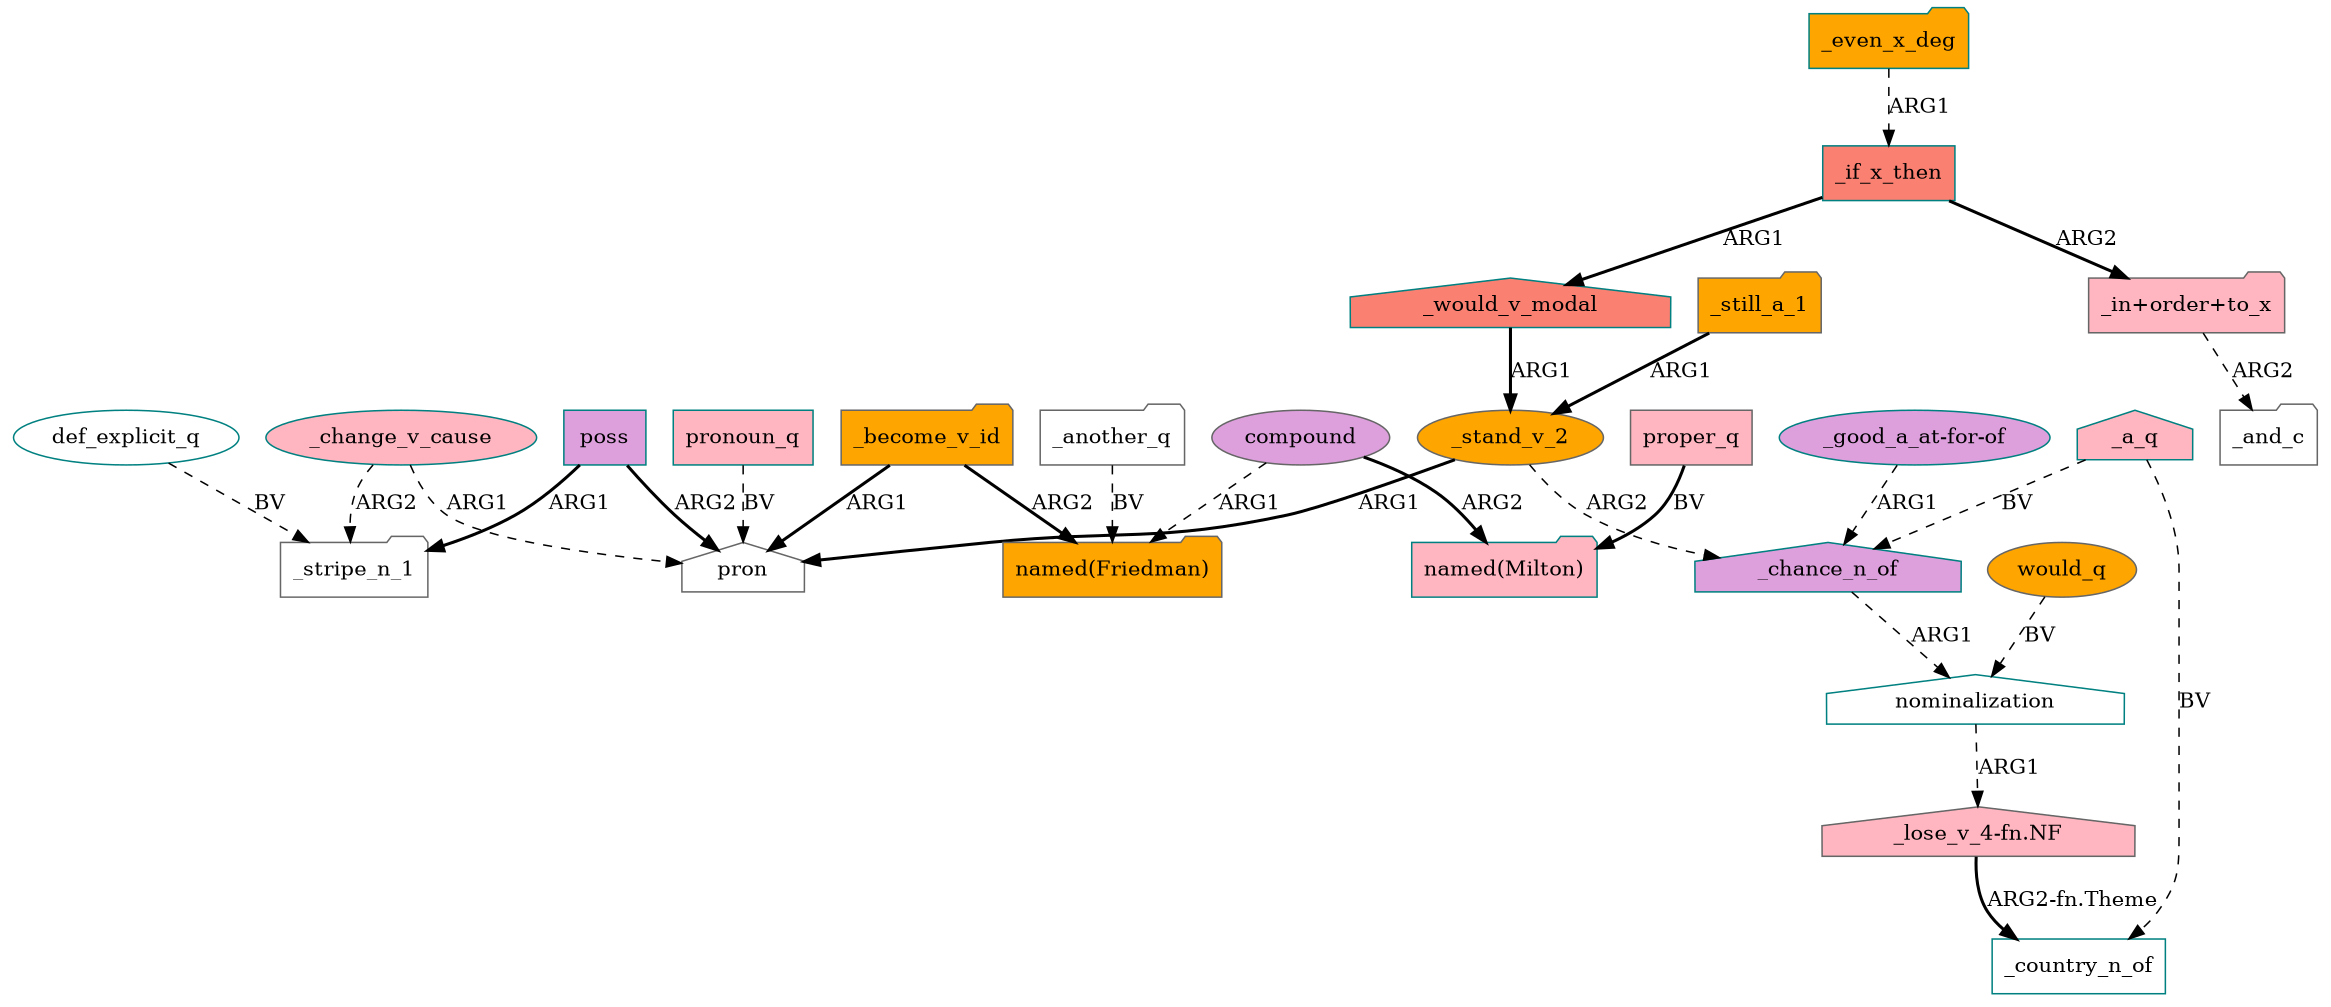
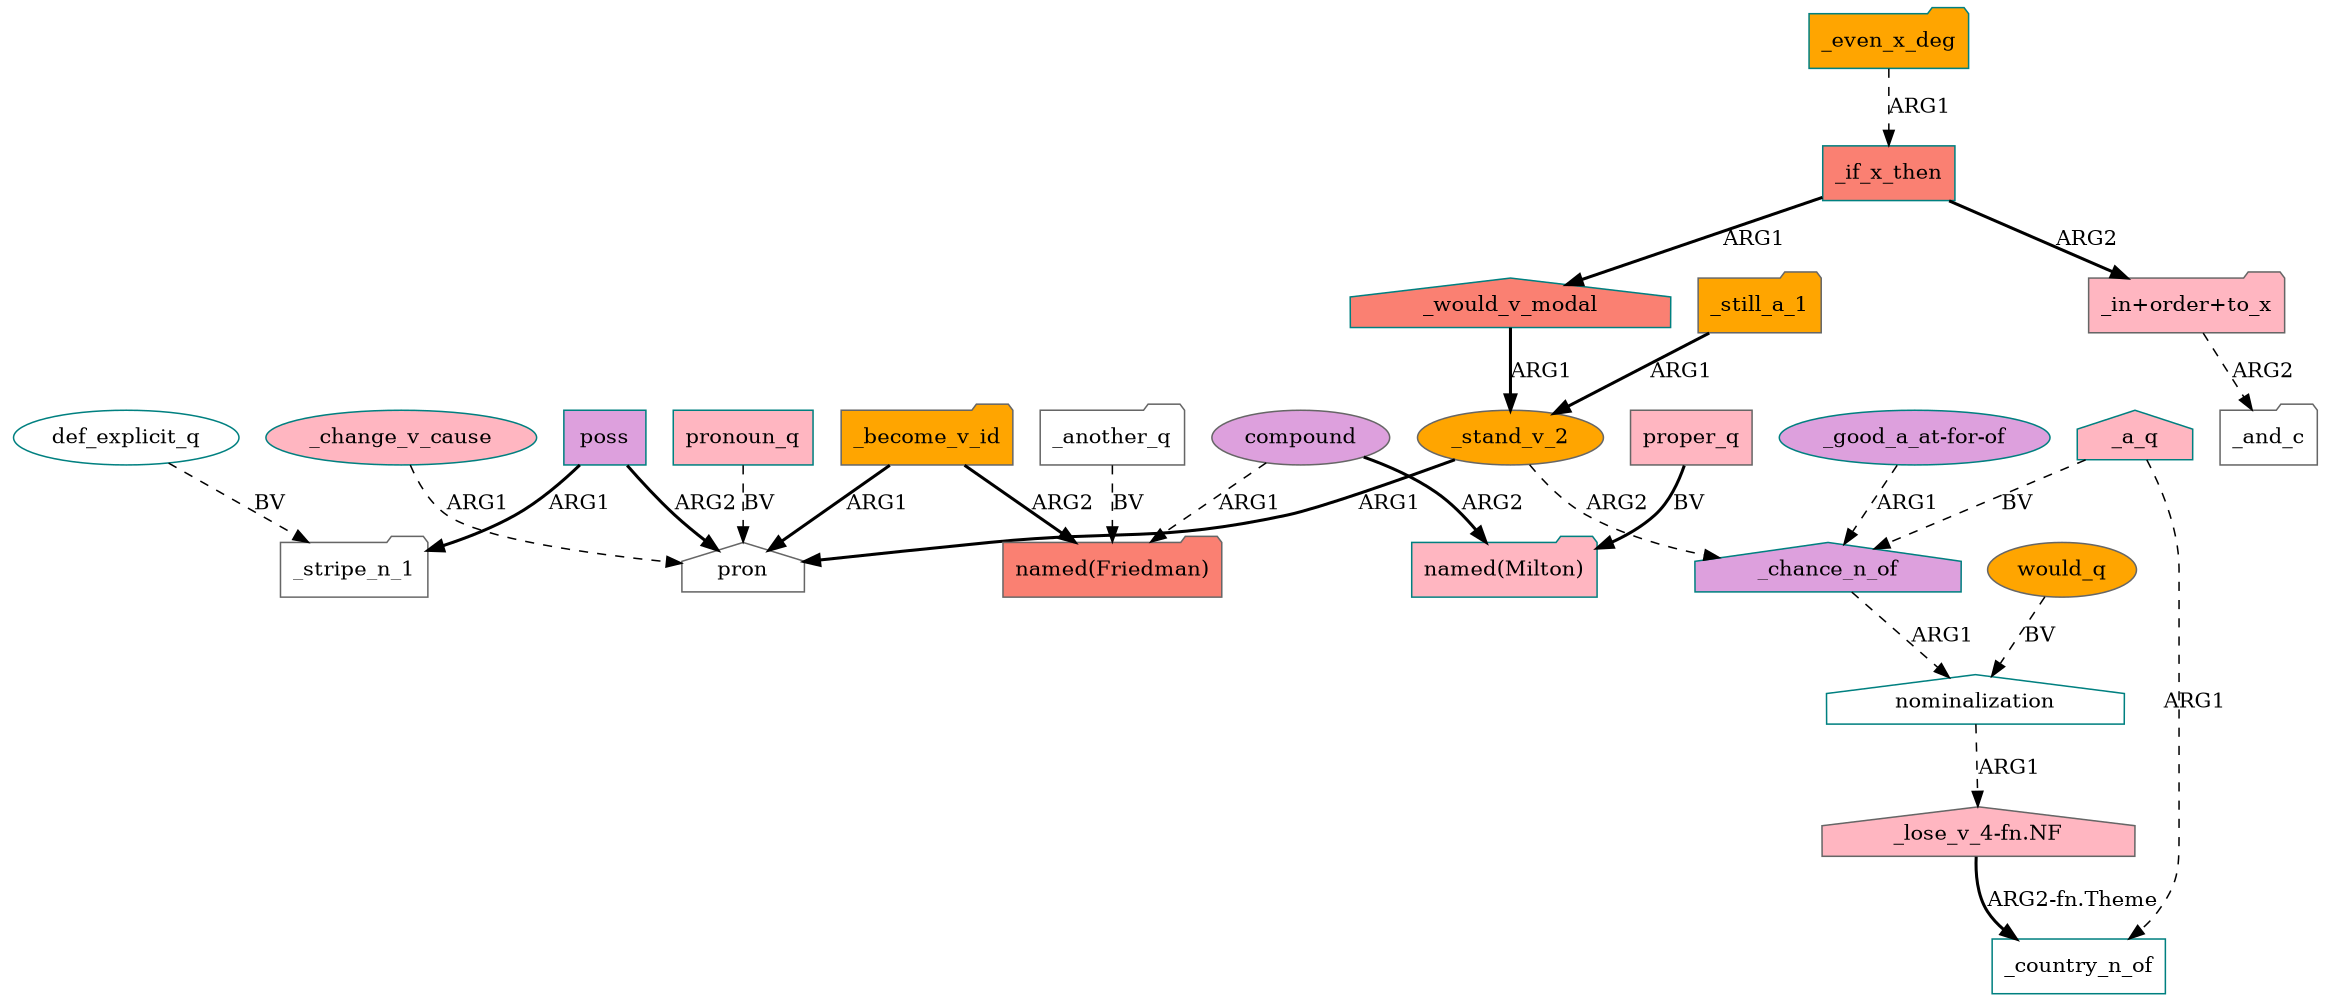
(355, 493) -> none
(1112, 570) -> (1112, 570)
(2195, 702) -> (2195, 702)
